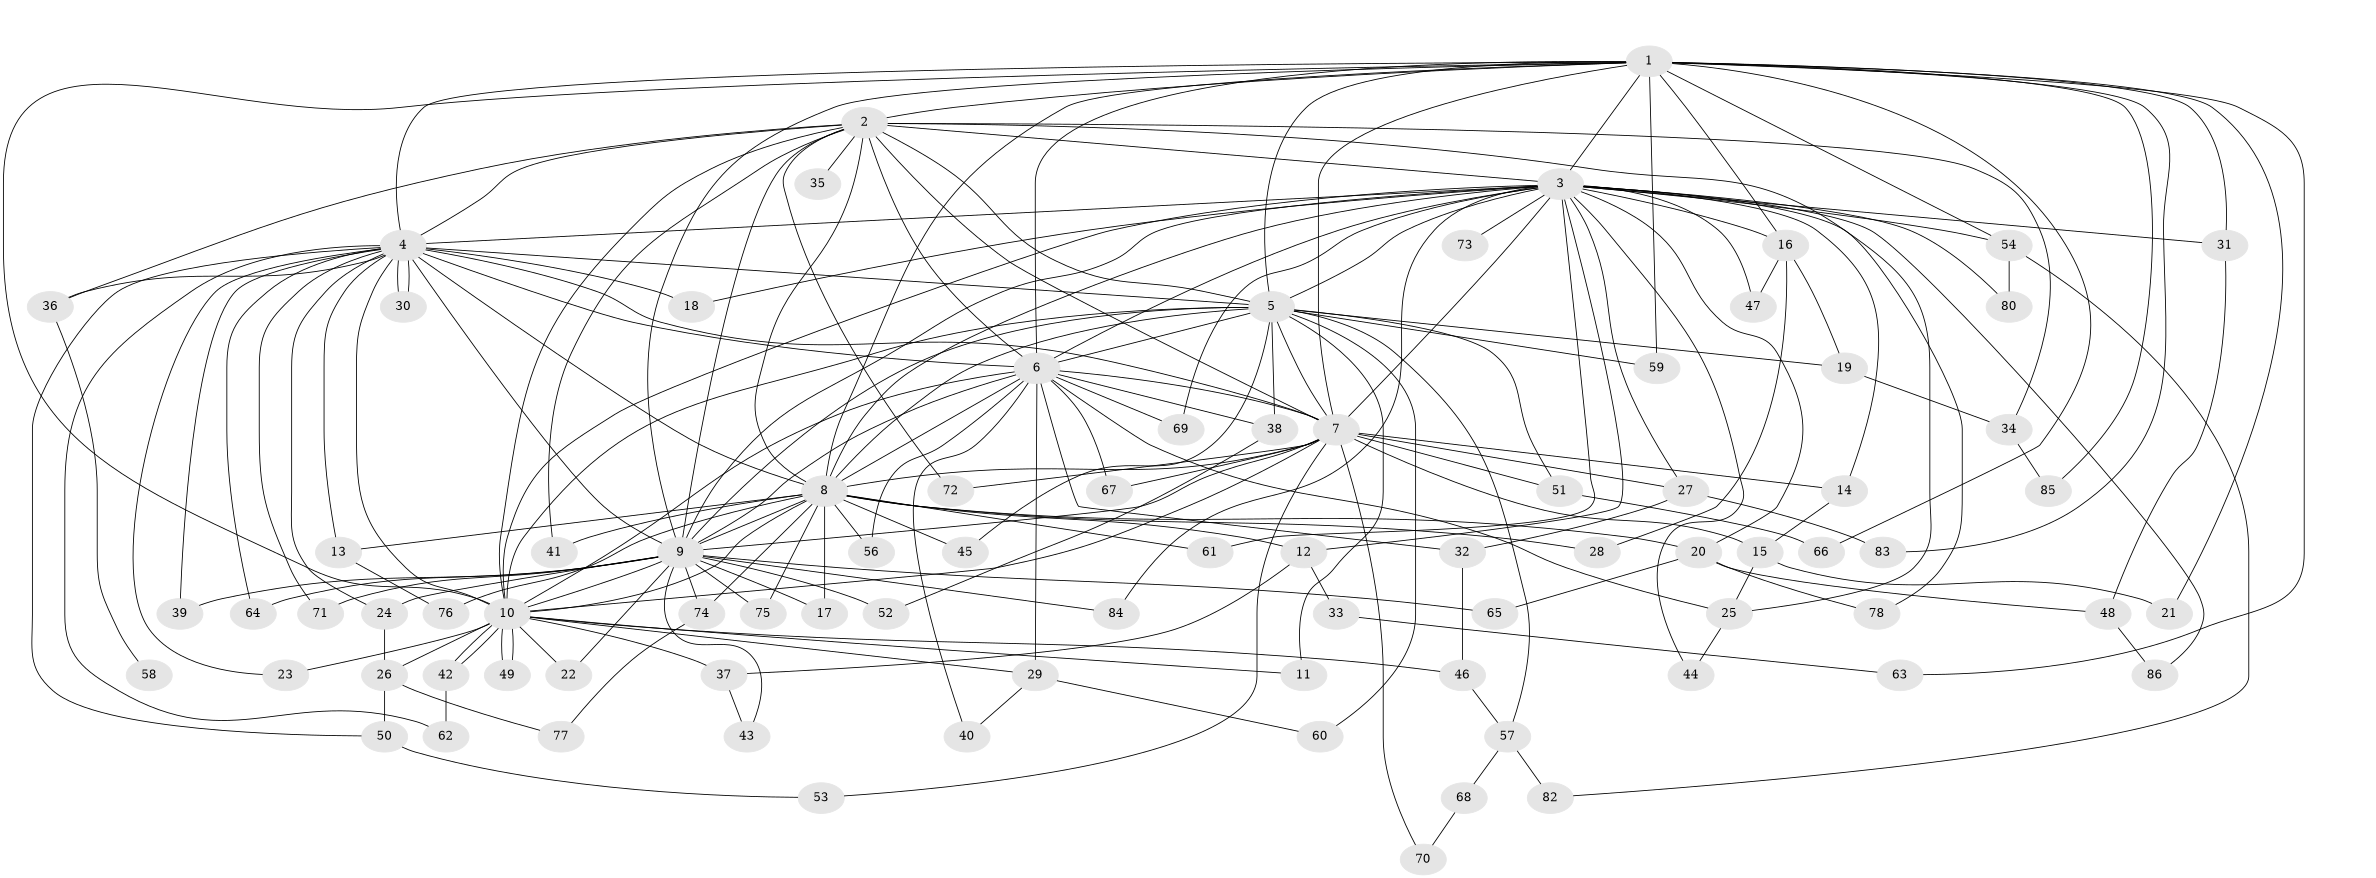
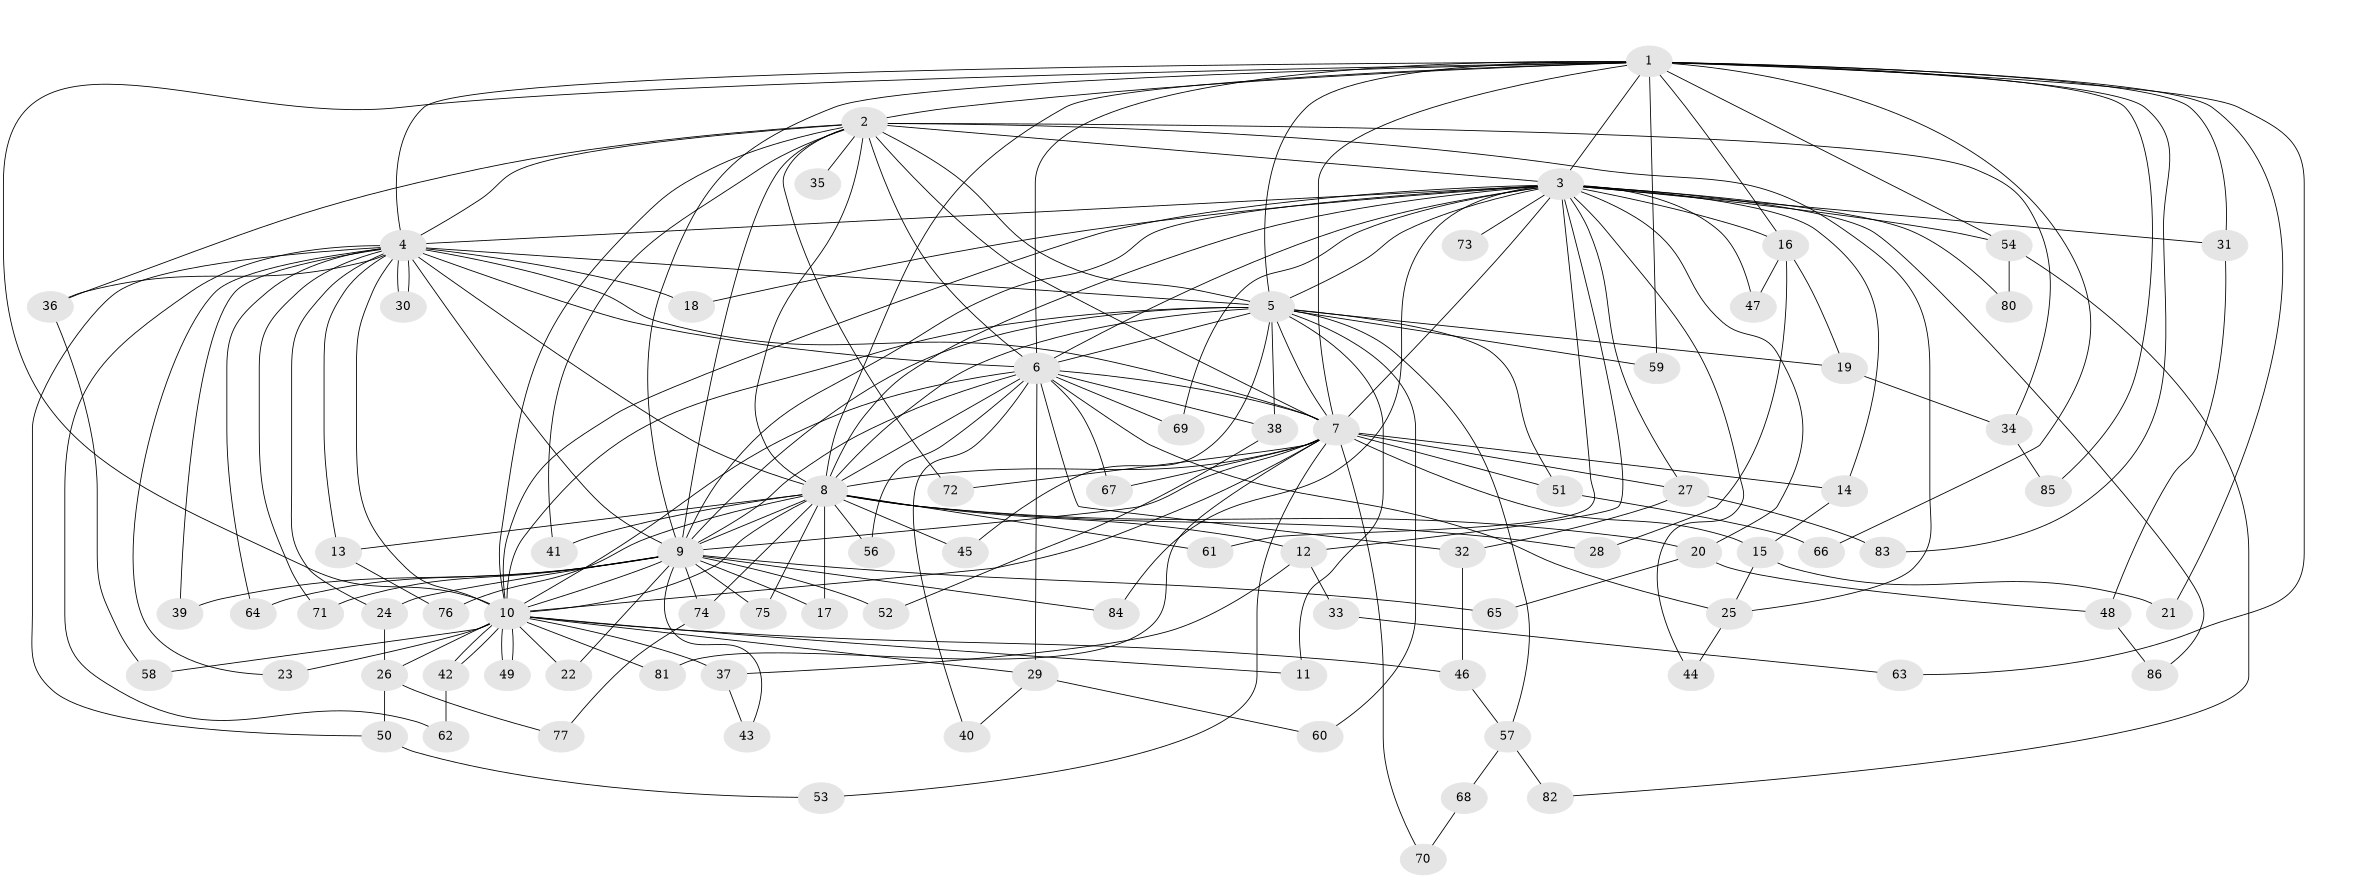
(1877, 614) -> none
none -> (331, 649)
none -> (663, 675)
